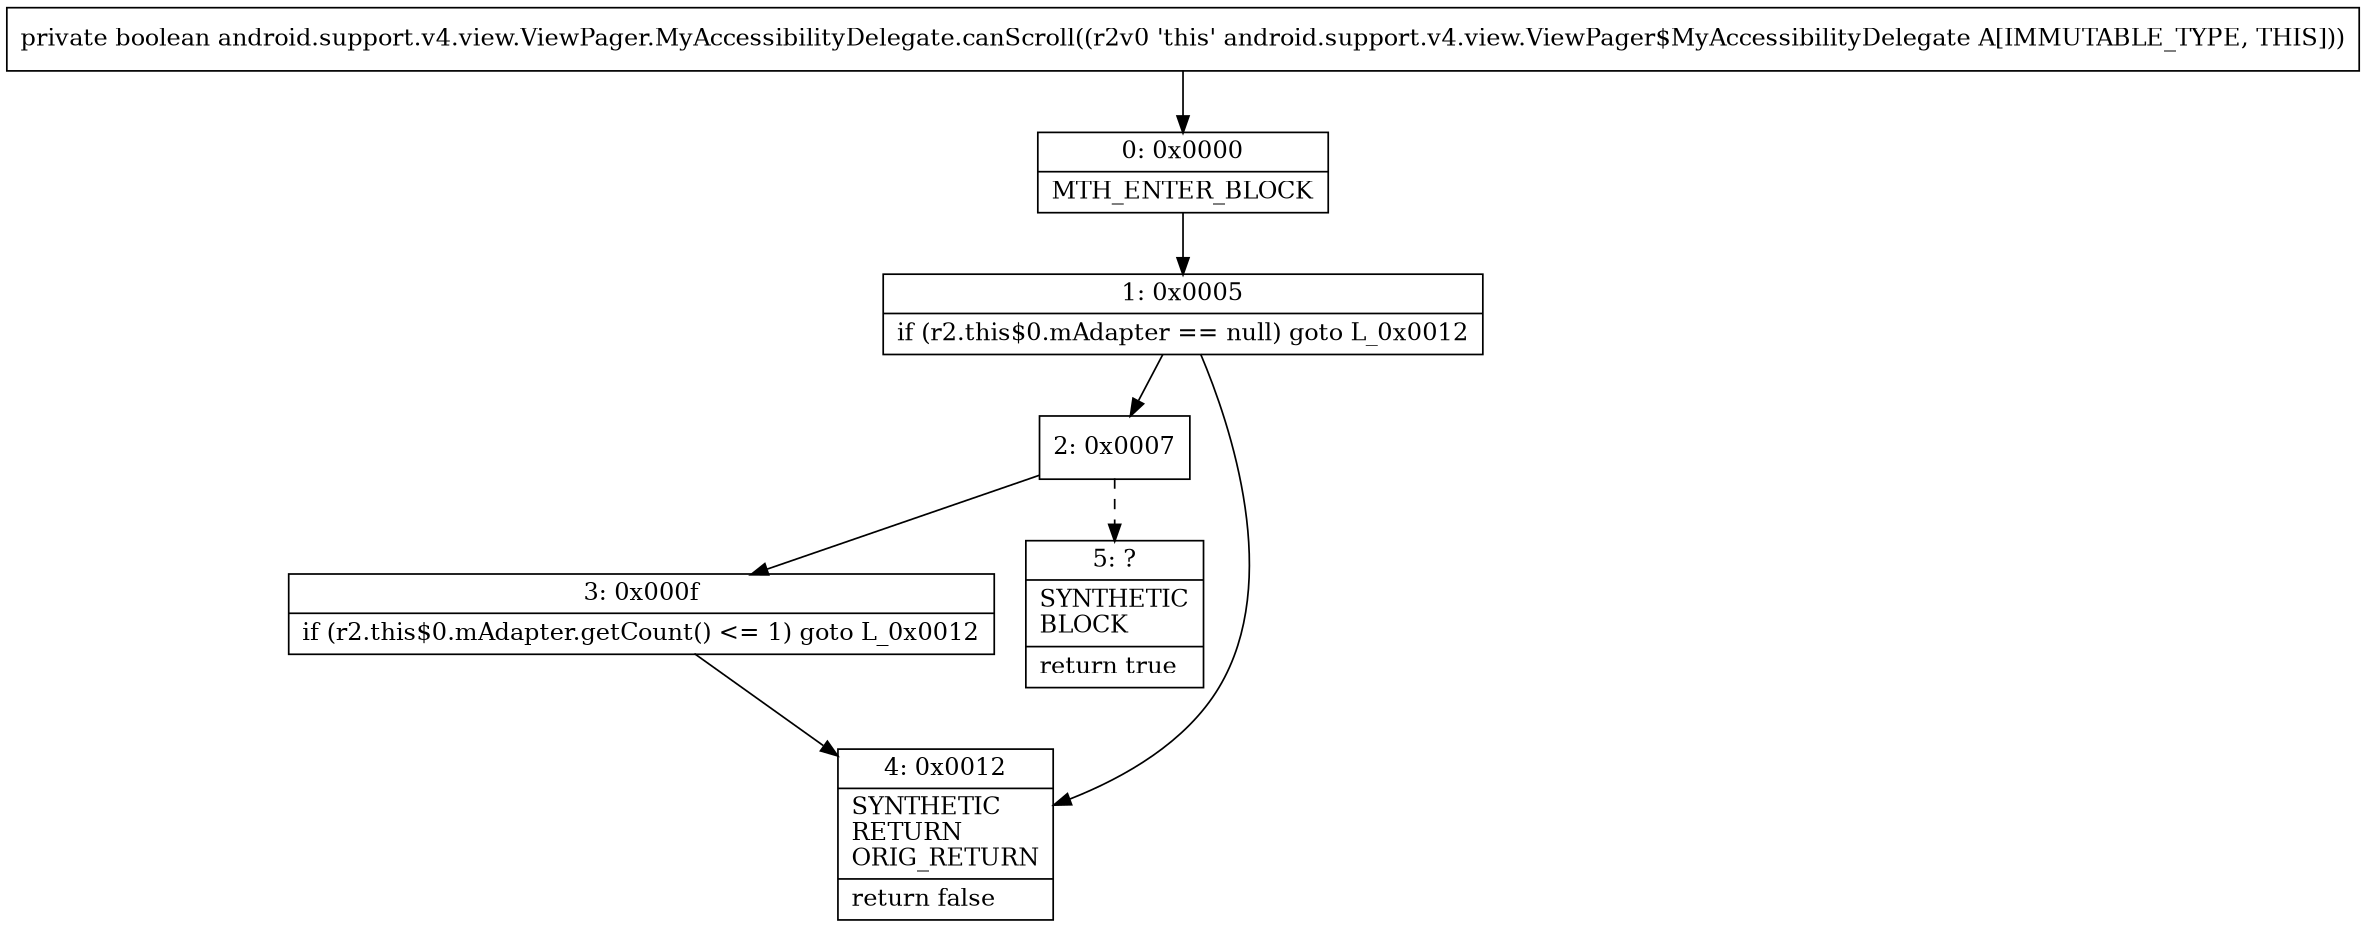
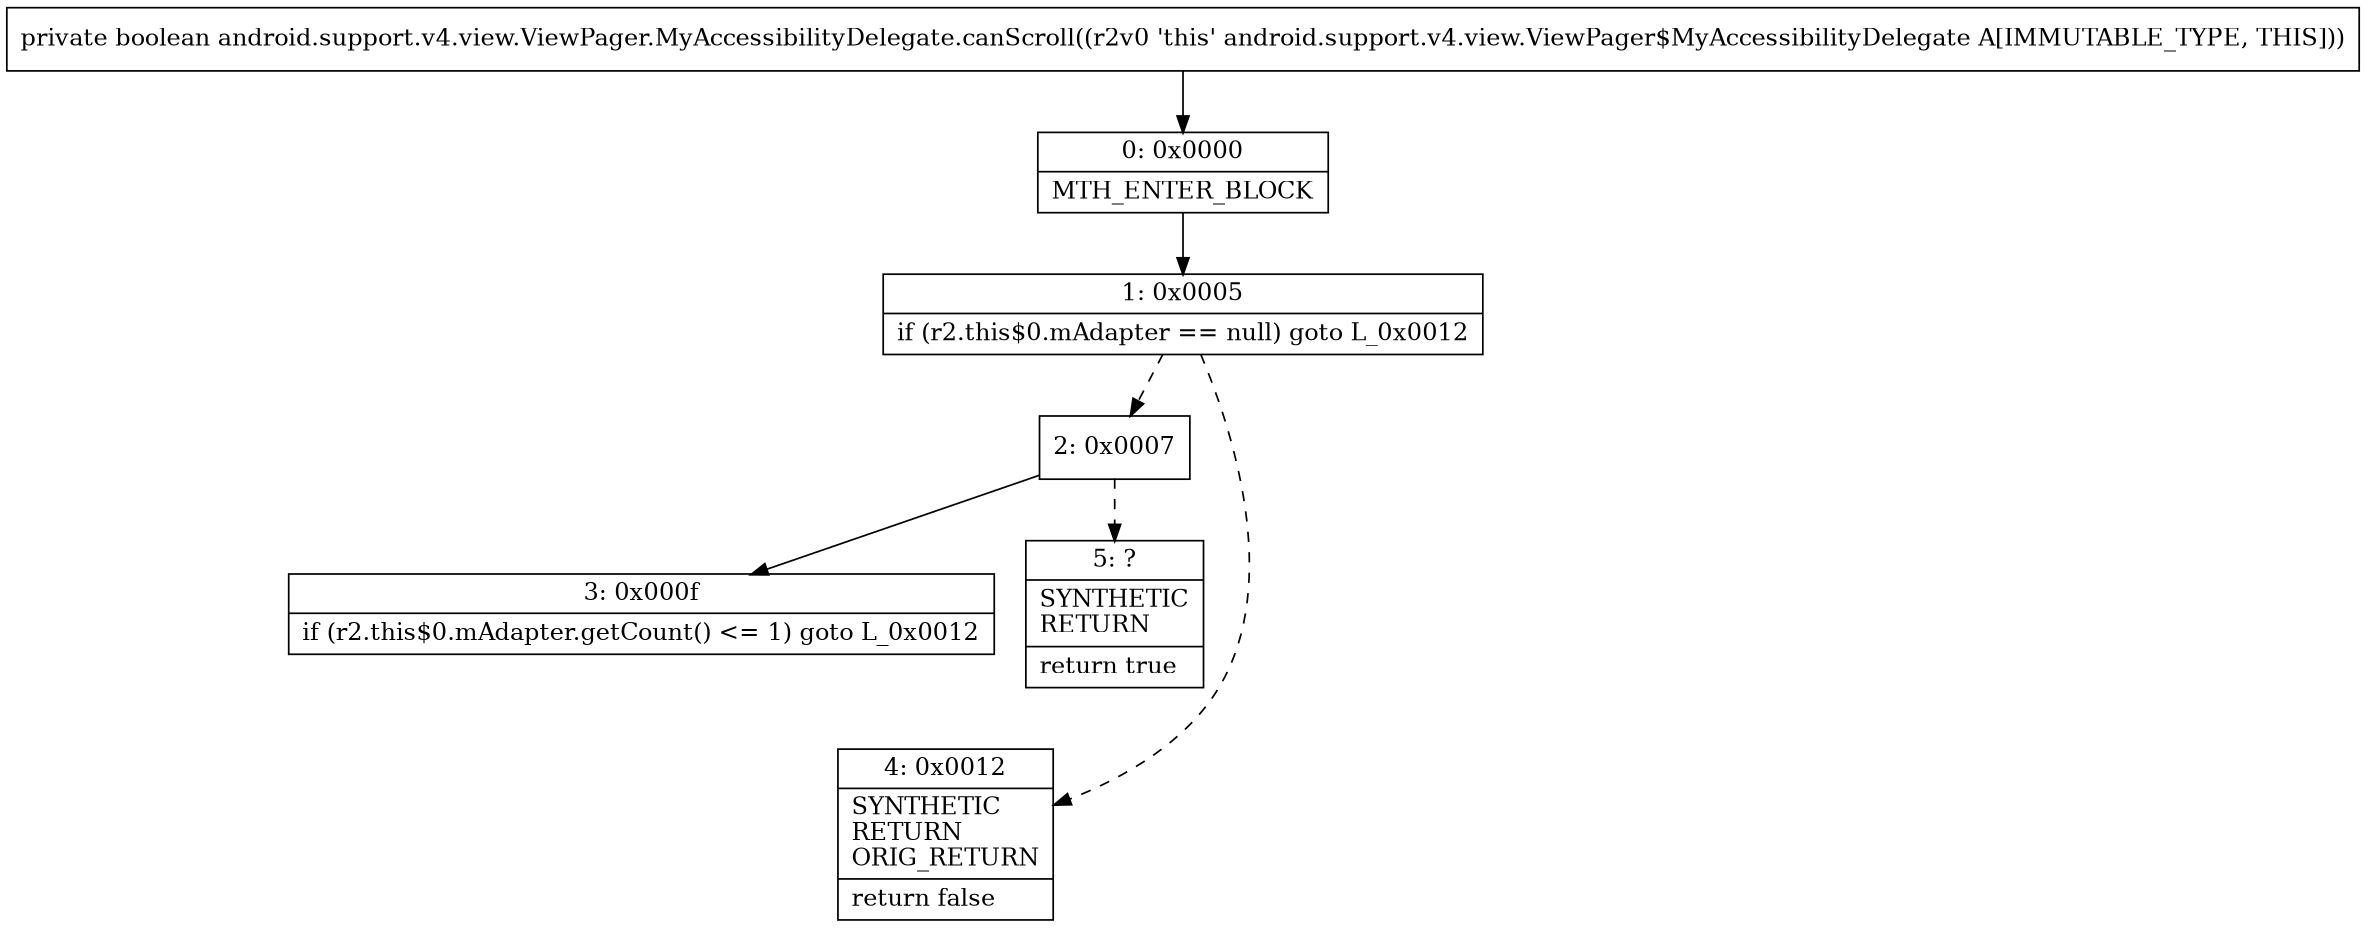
(1151, 377) -> (1151, 377)
(1244, 614) -> (1244, 614)
(1084, 625) -> (1095, 625)
(759, 700) -> none
